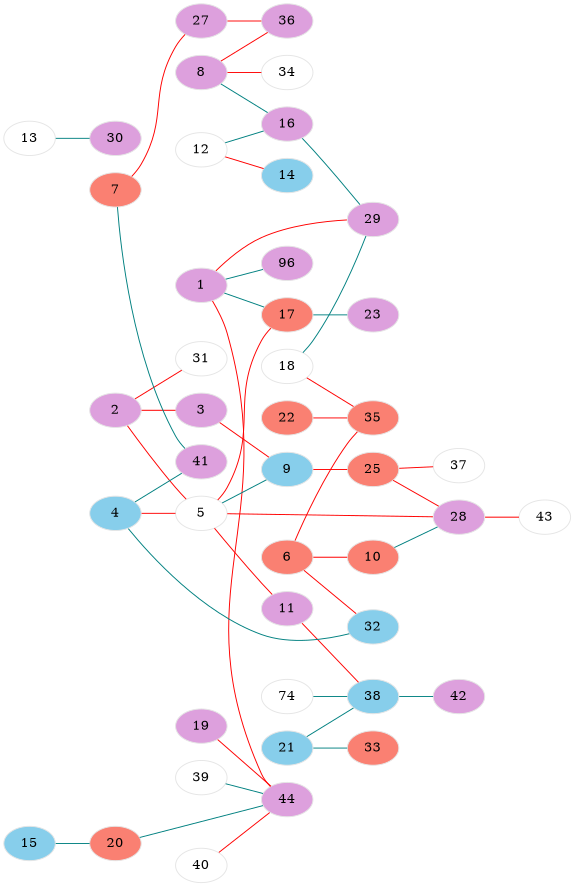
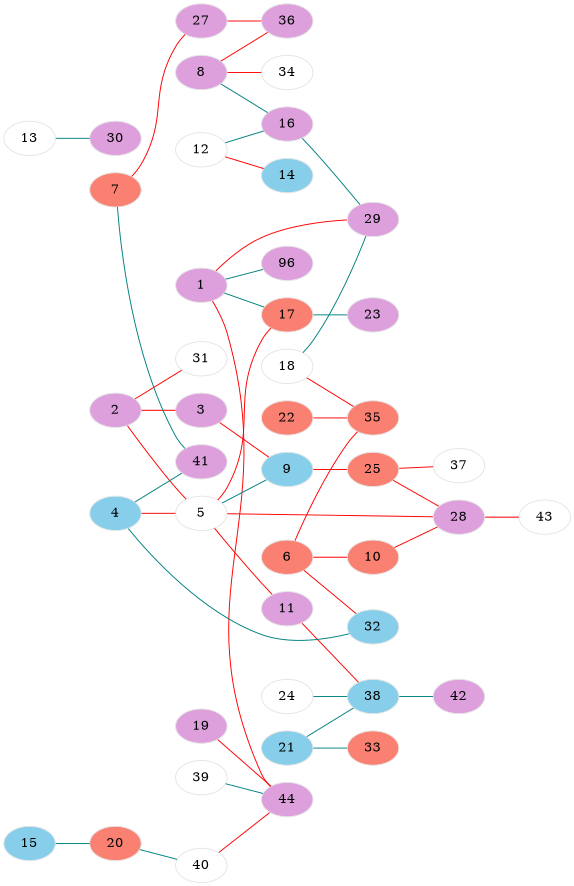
(416, 537) -> (416, 537)
(287, 697) -> (287, 697)
(201, 822) -> (158, 854)
